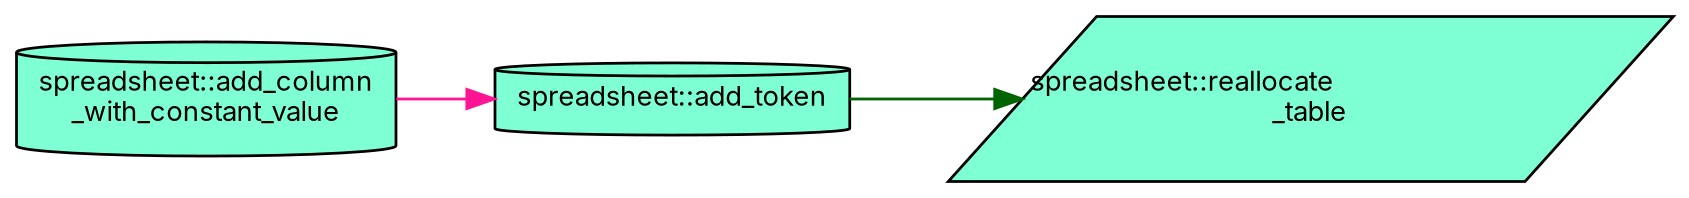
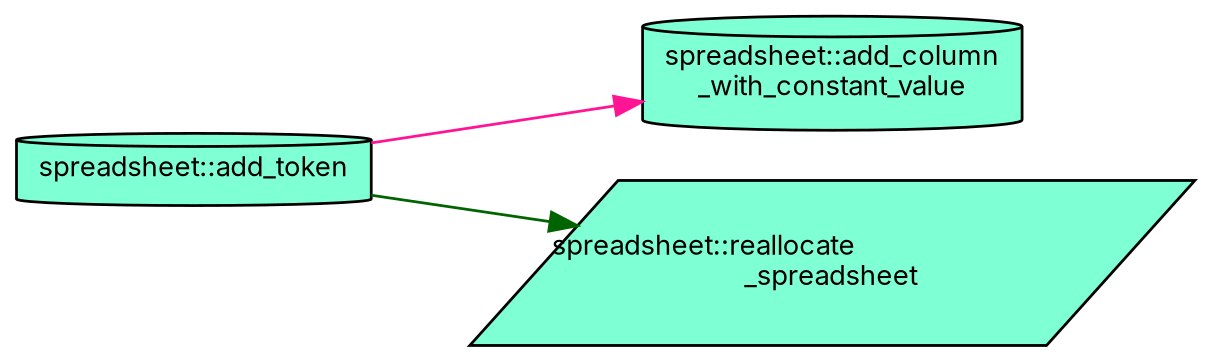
(431, 99) -> (493, 124)
(1311, 99) -> (832, 263)
